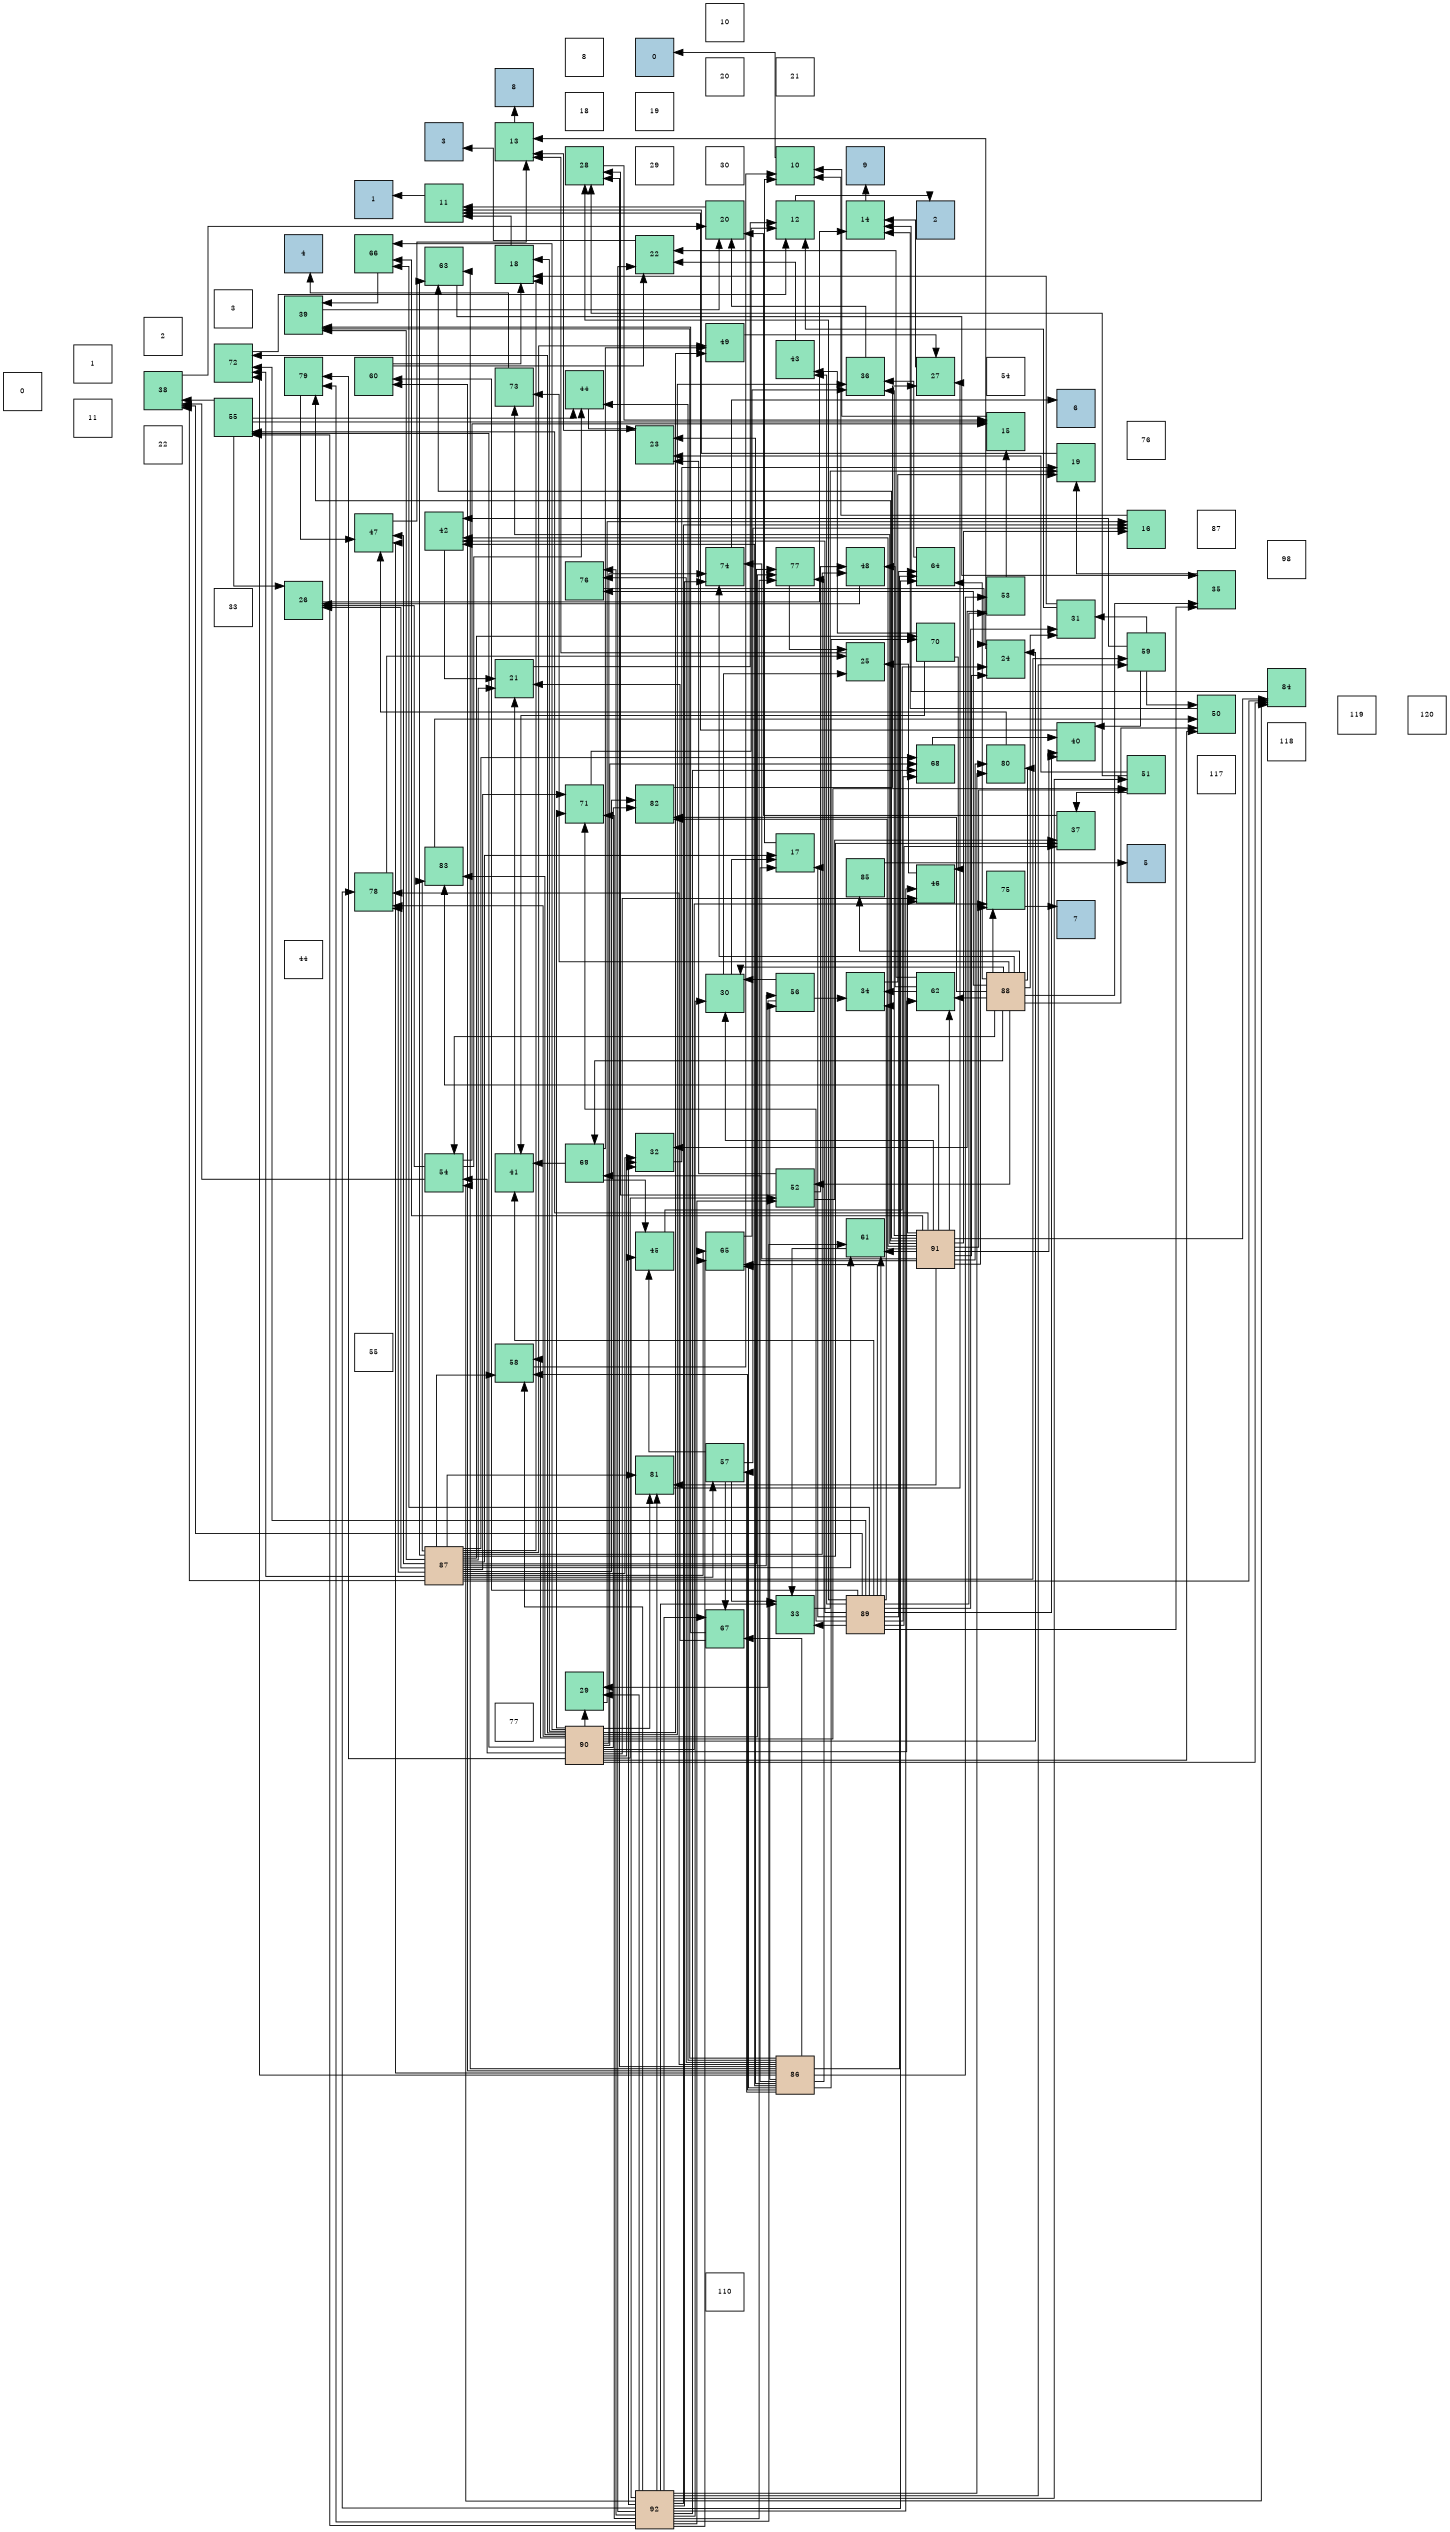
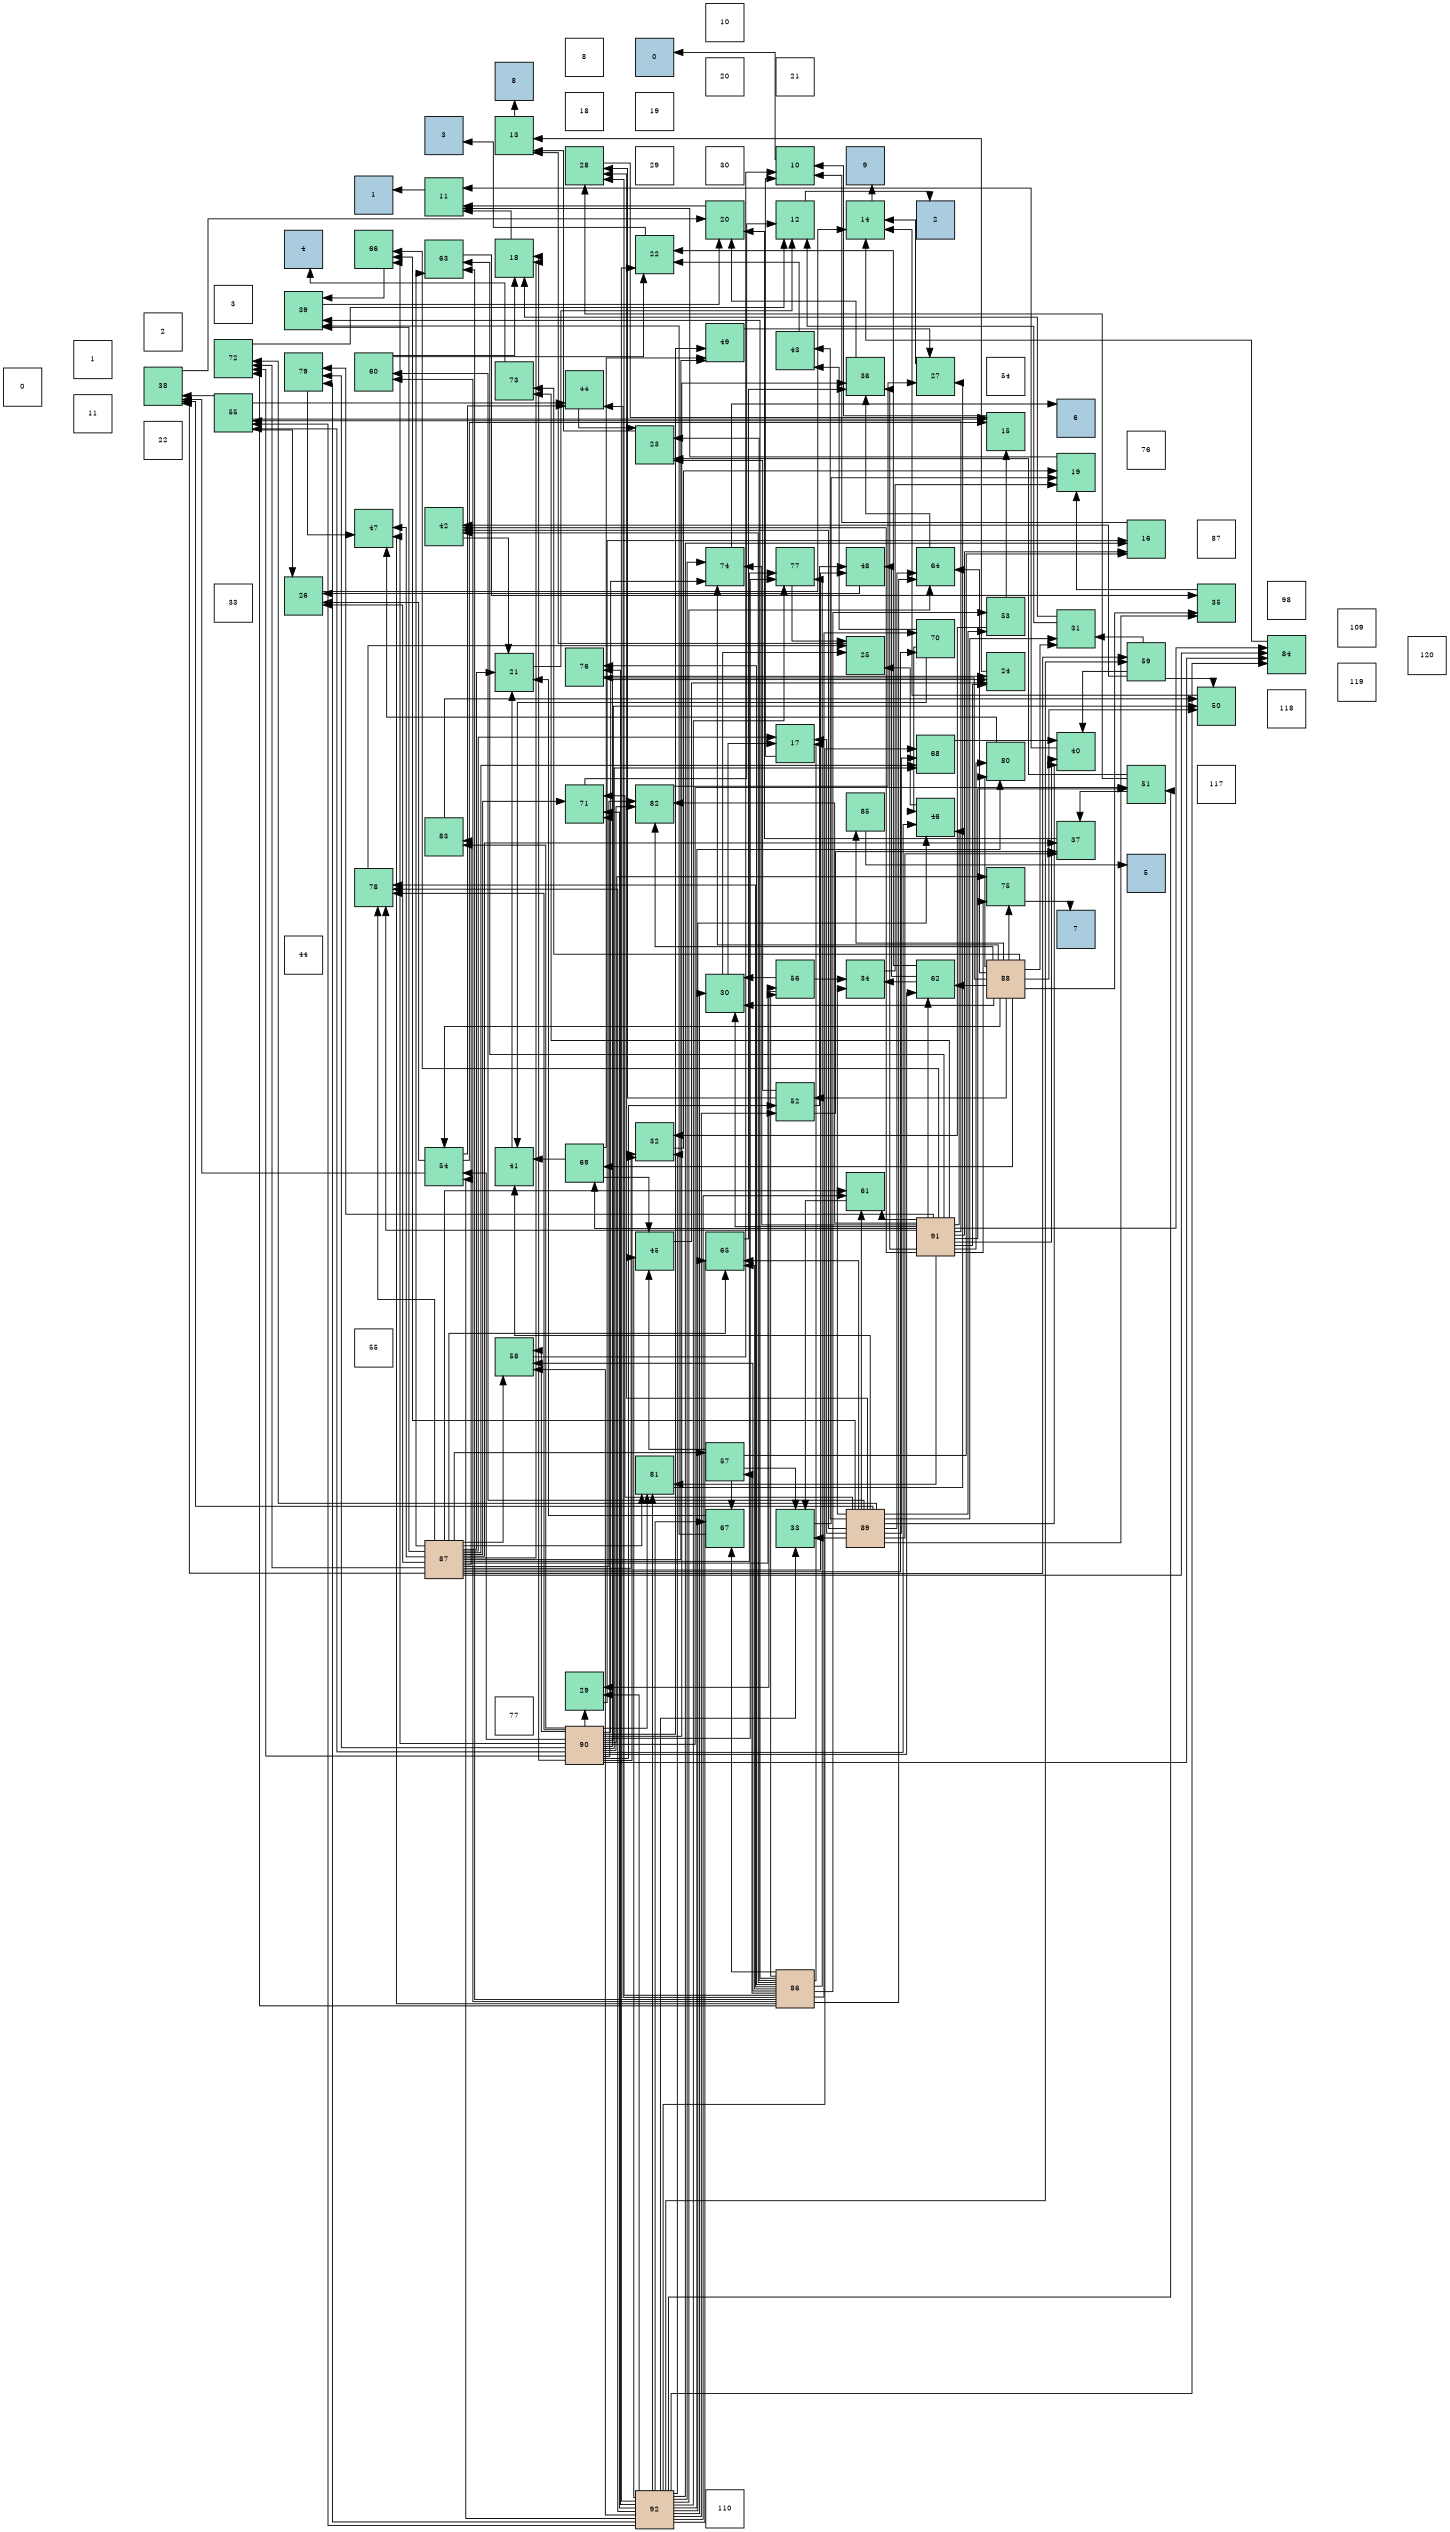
(417, 266) -> none
none -> (1357, 628)
(669, 1085) -> (494, 1230)
